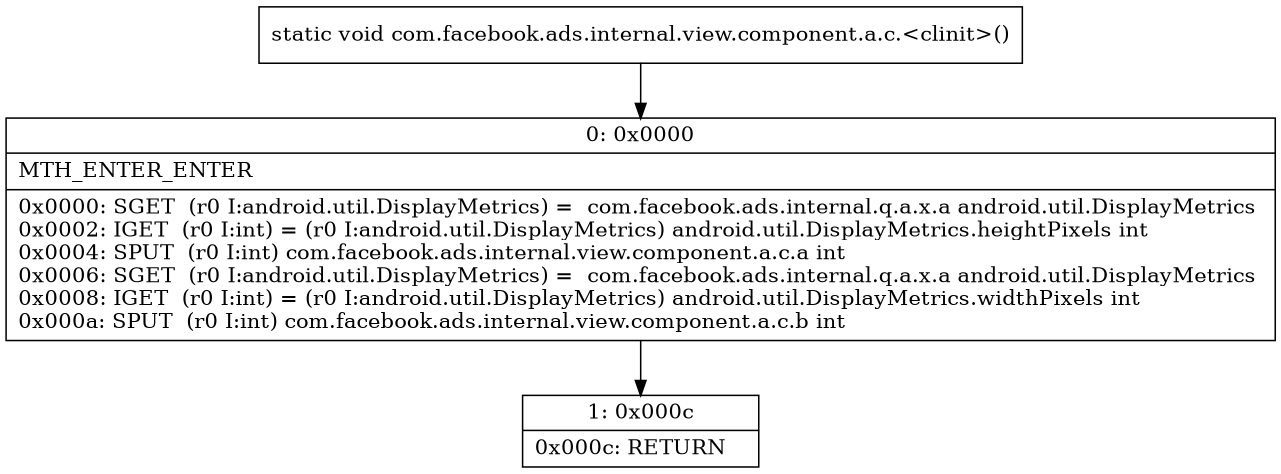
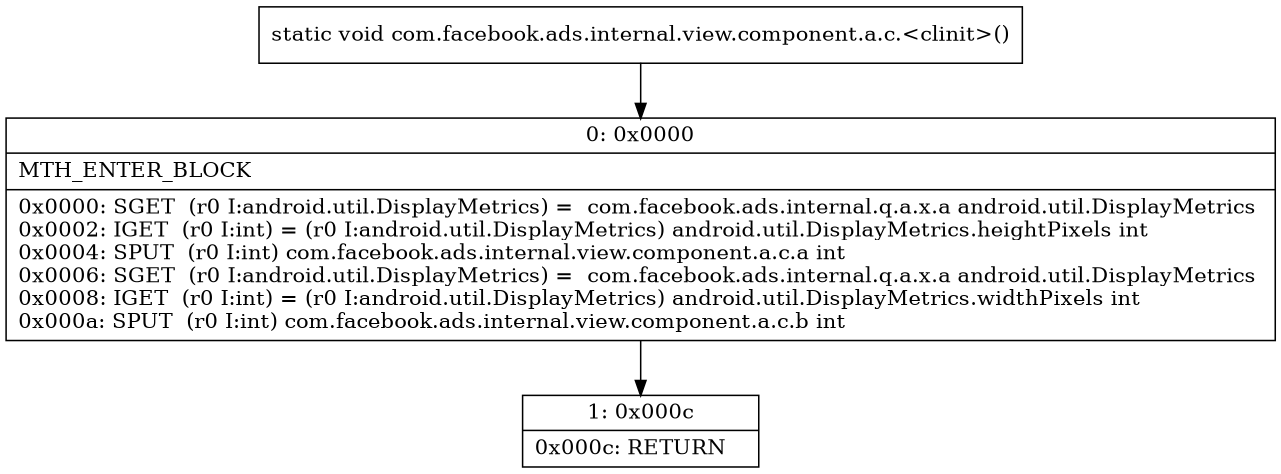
(136, 171) -> (136, 171)
